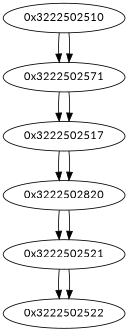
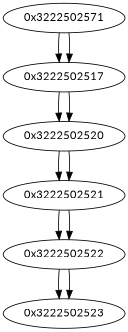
(64, 18) -> none
(64, 195) -> (64, 136)
none -> (64, 314)
